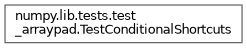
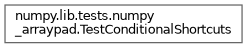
(124, 24) -> (124, 24)
